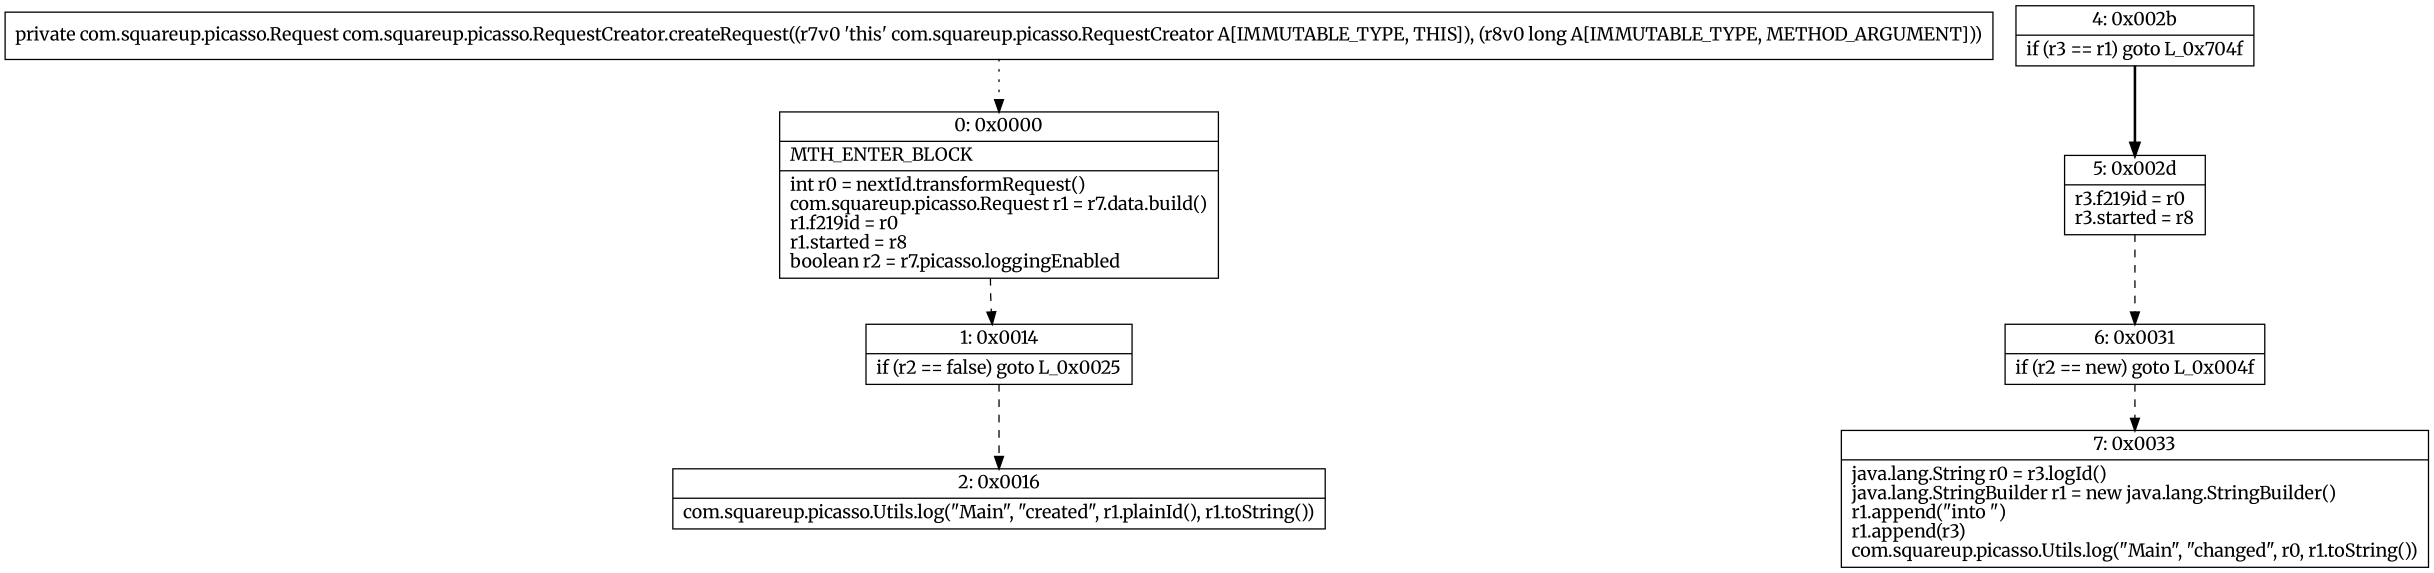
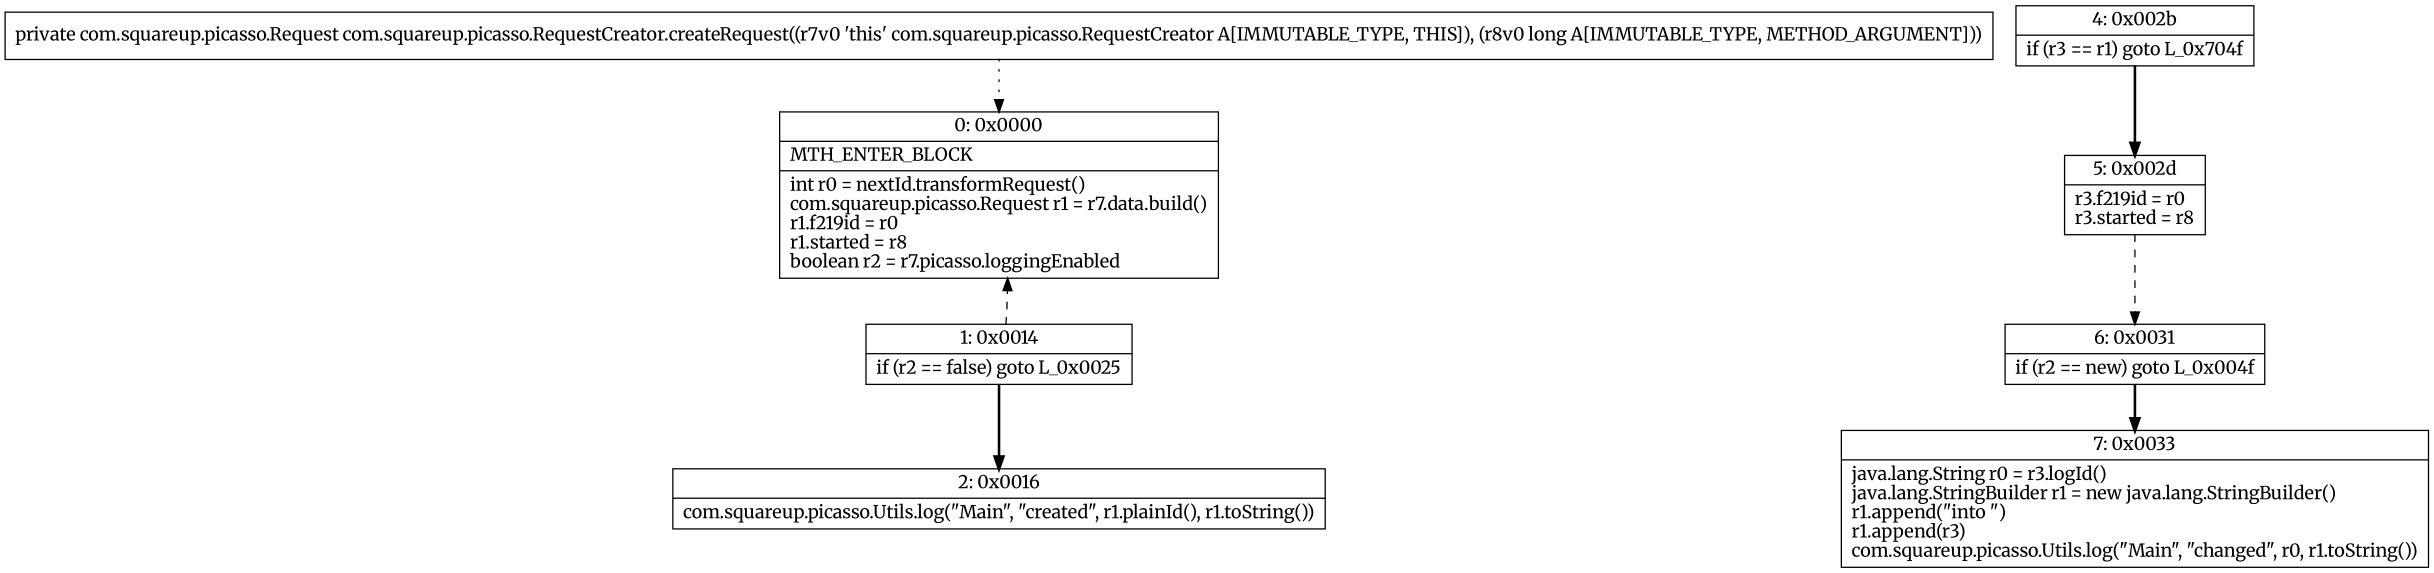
(991, 295) -> (1007, 308)
(2135, 401) -> (2135, 401)
(999, 420) -> (999, 420)
